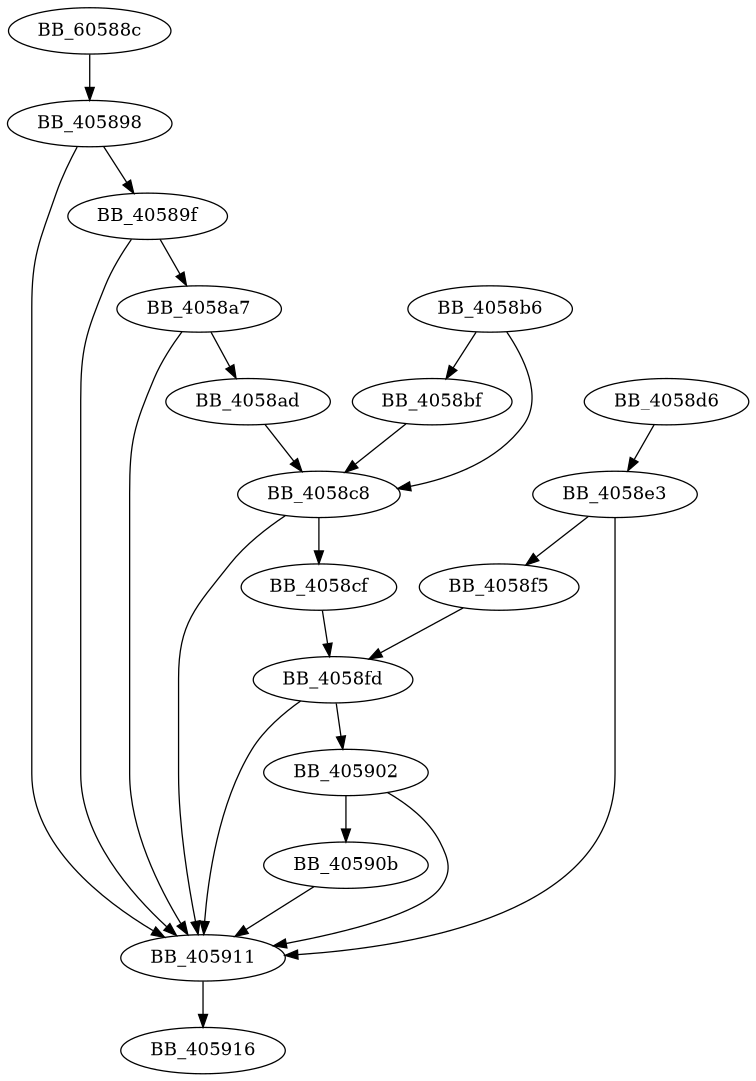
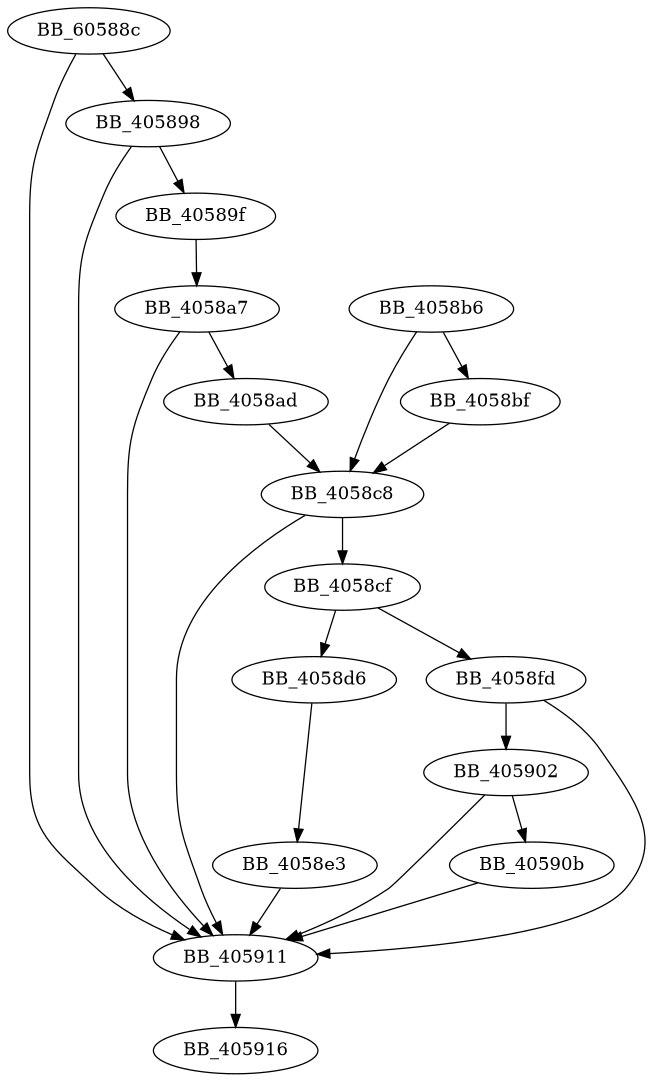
(499, 587) -> none
(81, 591) -> (30, 524)
none -> (330, 627)
